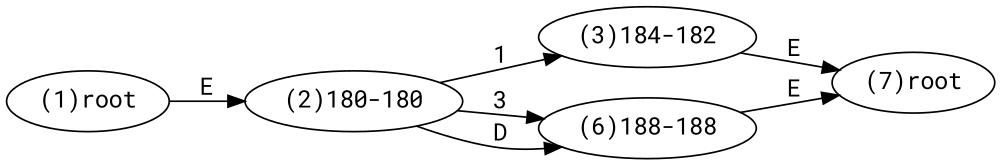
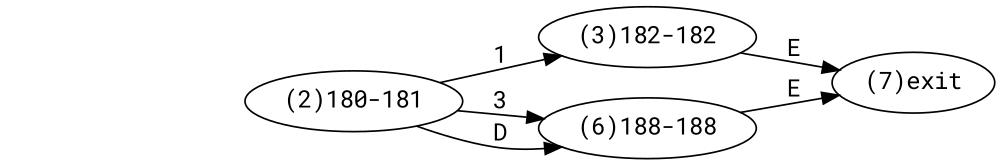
(647, 37) -> (647, 37)
(913, 83) -> (913, 83)
(88, 101) -> none
(354, 101) -> (354, 101)
